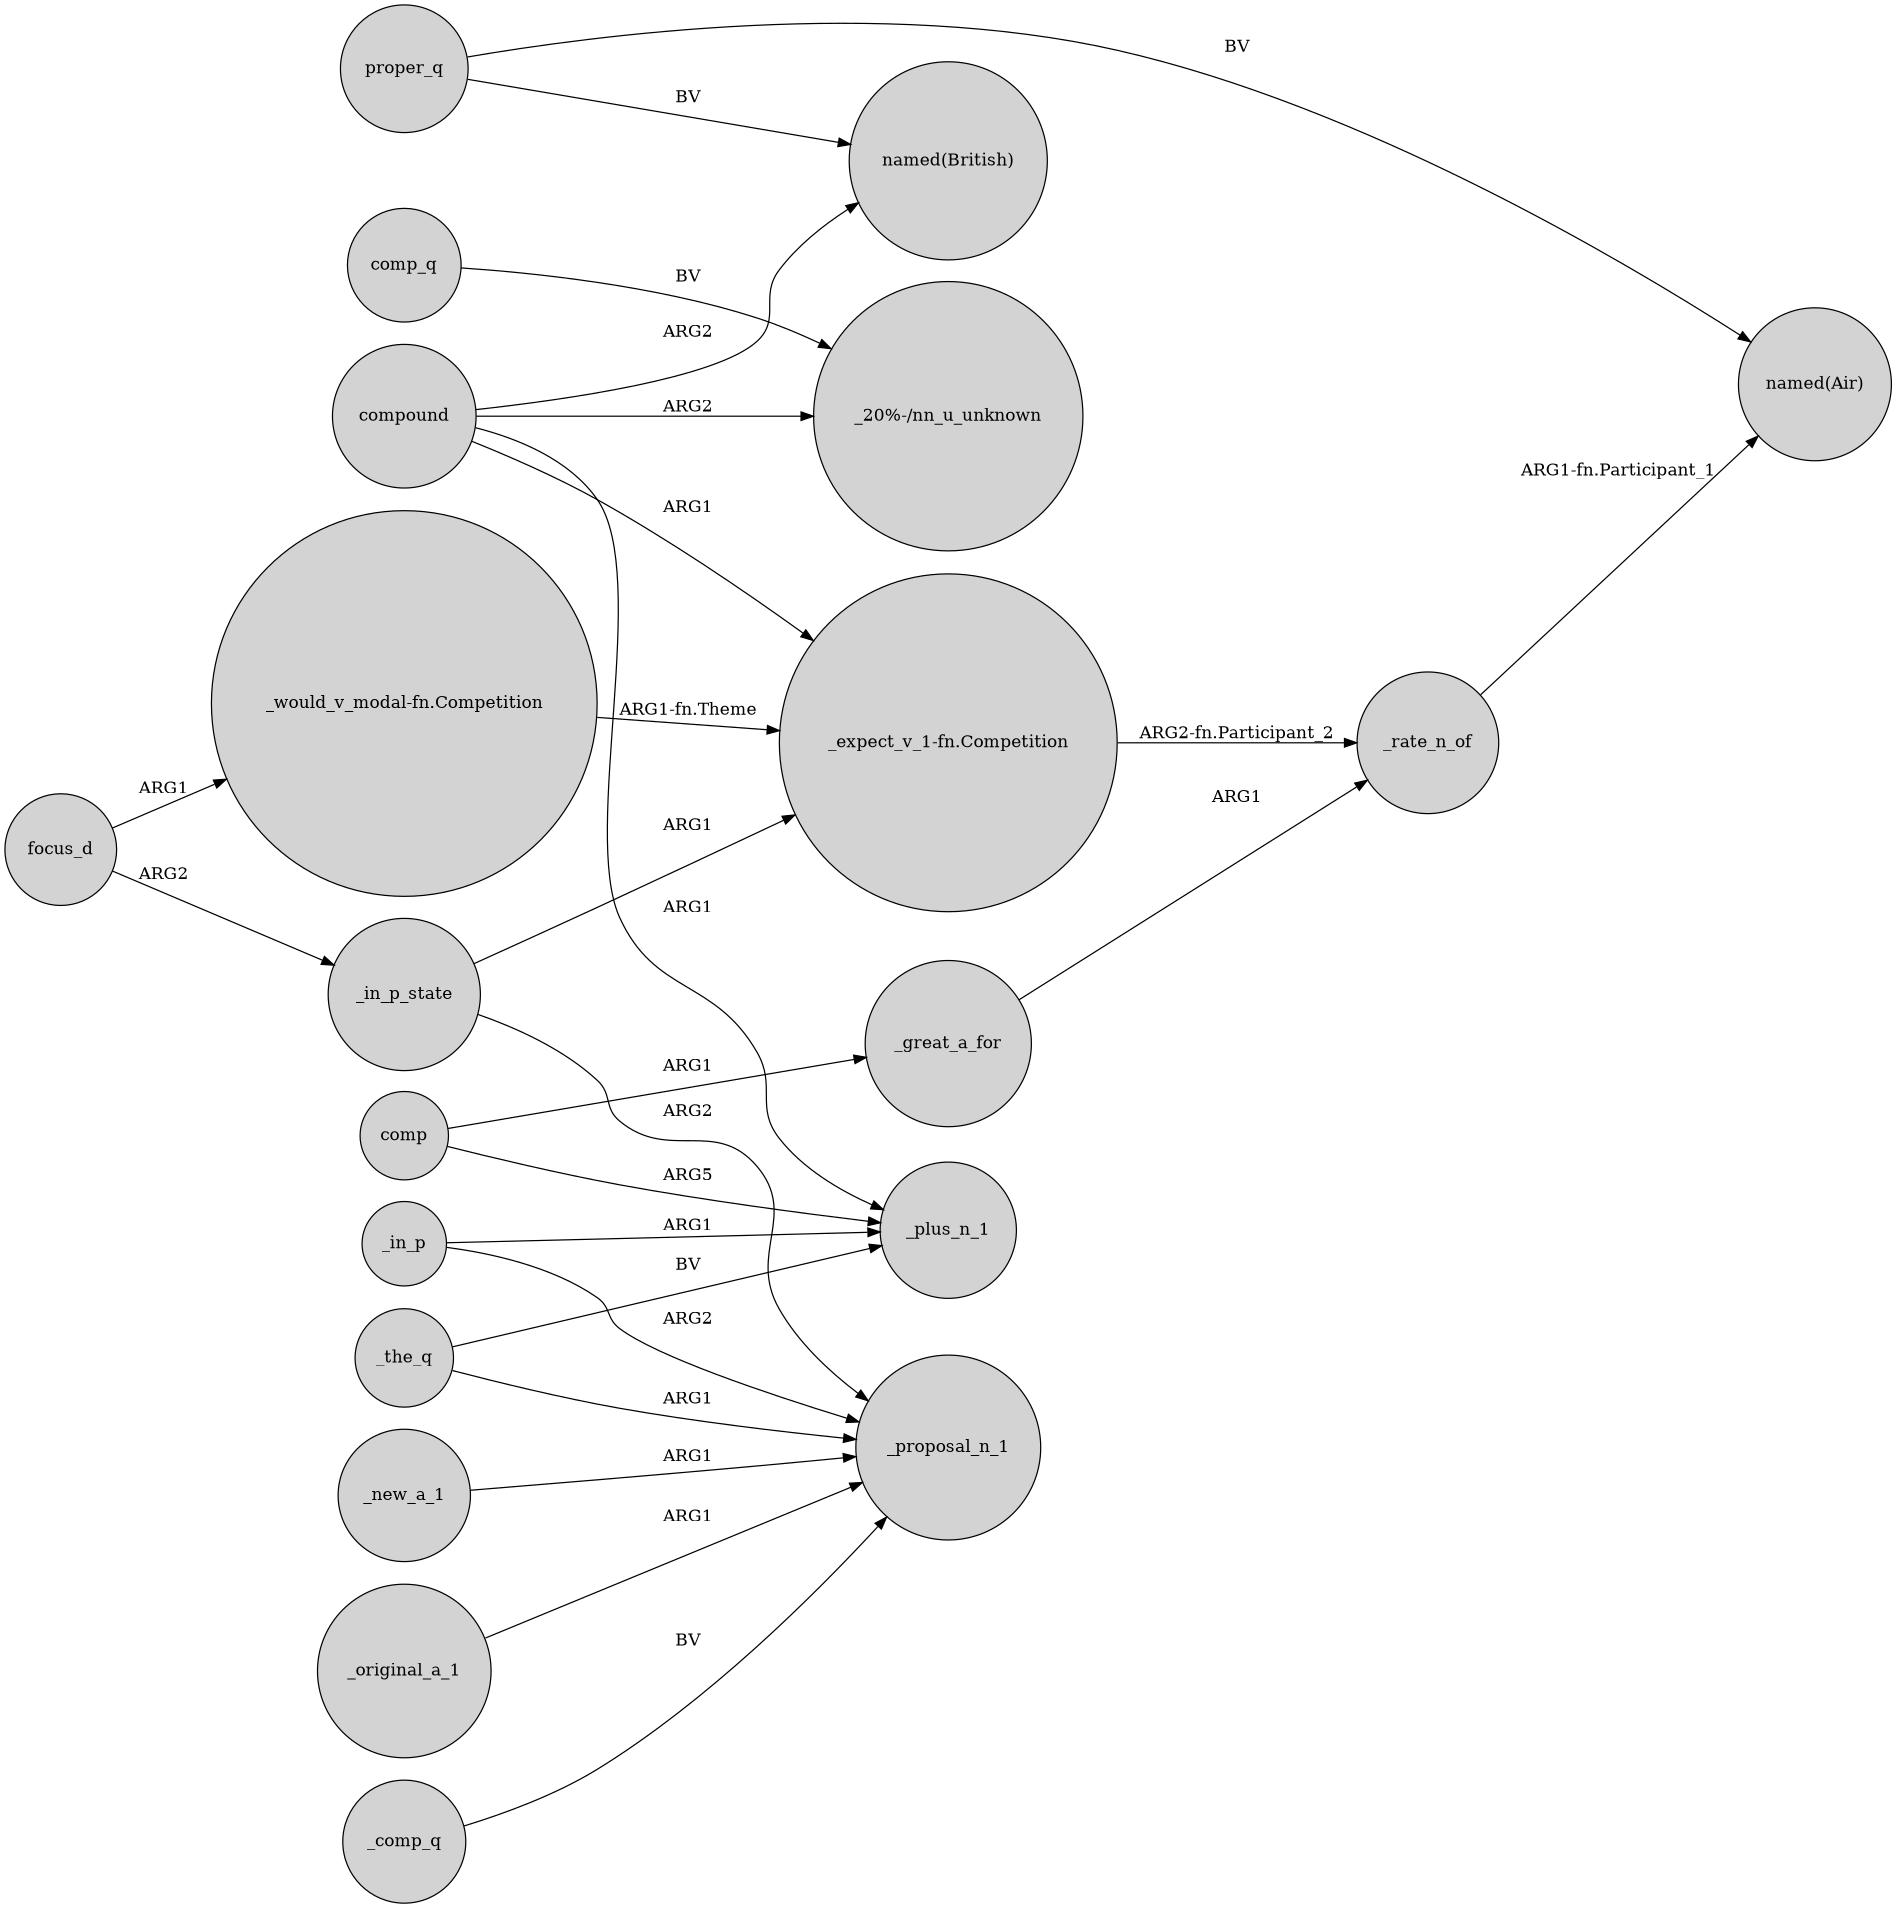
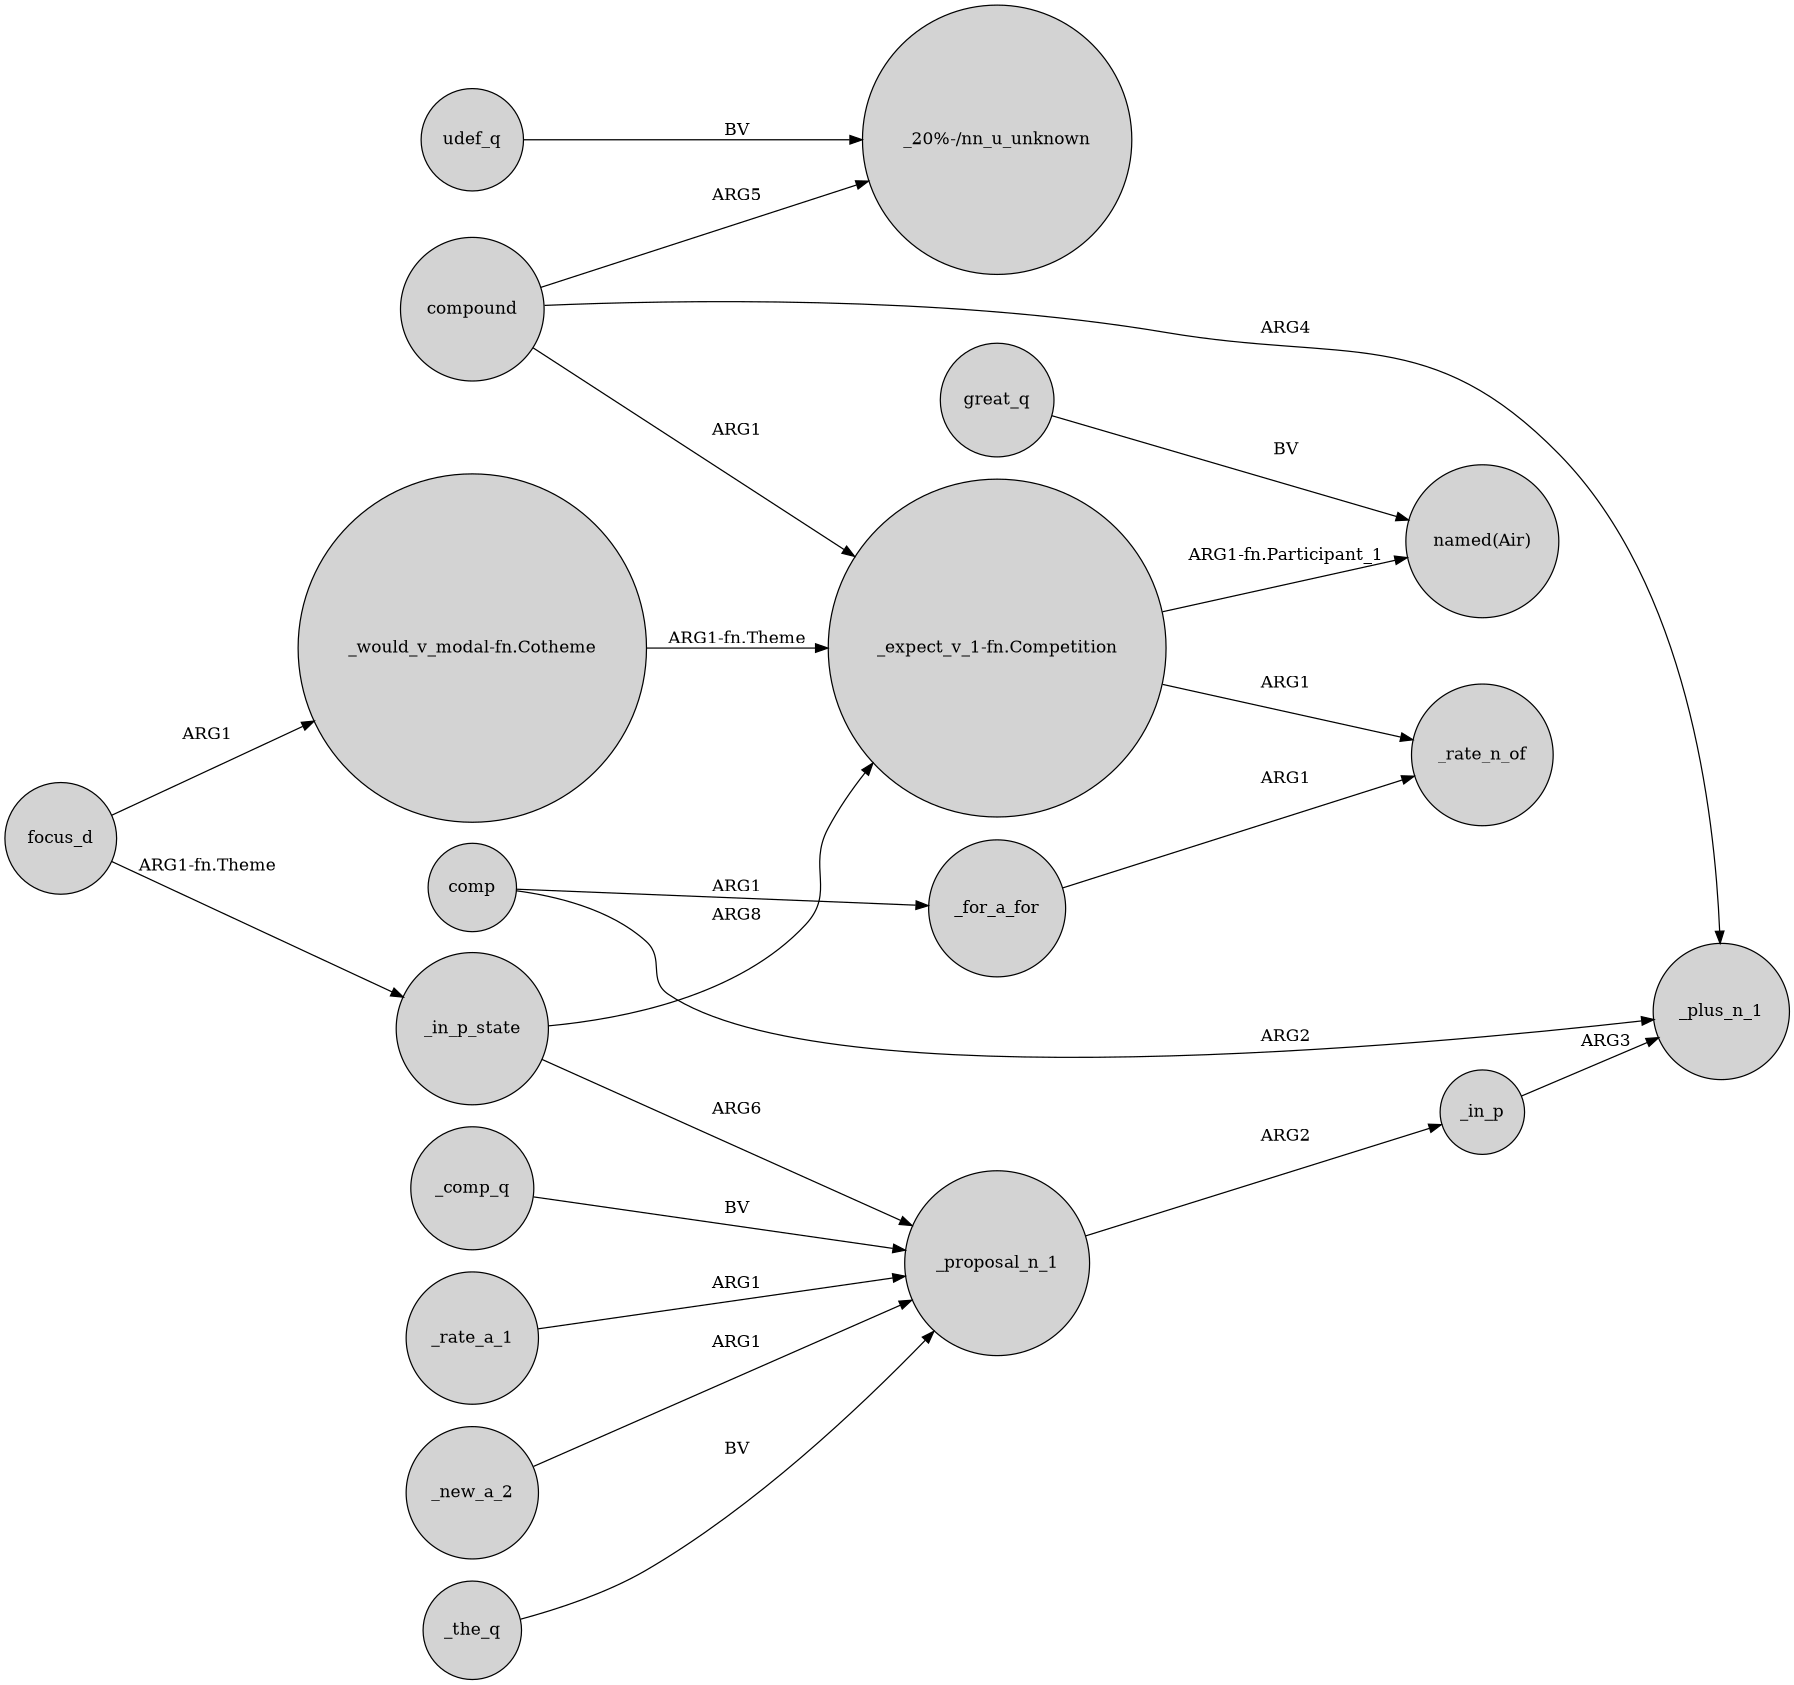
(404, 69) -> (997, 400)
(948, 161) -> none
(404, 265) -> (472, 140)
(688, 407) -> (737, 196)
(1615, 570) -> (1279, 586)
(404, 703) -> (472, 648)
(1237, 734) -> (1286, 683)
(688, 826) -> (737, 915)
(164, 875) -> (207, 866)
(688, 908) -> (1286, 328)
(948, 1044) -> (997, 908)
(688, 1112) -> (737, 1109)
(688, 1176) -> (1286, 1037)
(688, 1226) -> (1606, 1042)
(661, 1298) -> none
(639, 1341) -> (1258, 1182)
(688, 1399) -> (737, 1449)
(404, 1495) -> (472, 1493)
(404, 1671) -> (472, 1338)
